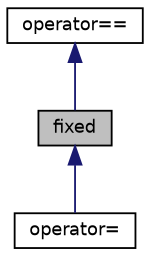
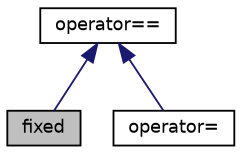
(75, 189) -> (146, 85)
